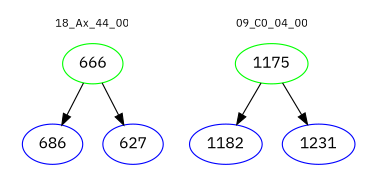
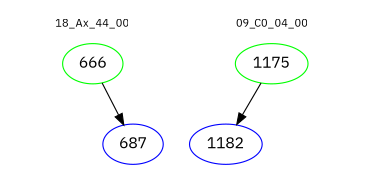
(53, 144) -> none
(133, 144) -> (133, 144)
(319, 144) -> none
